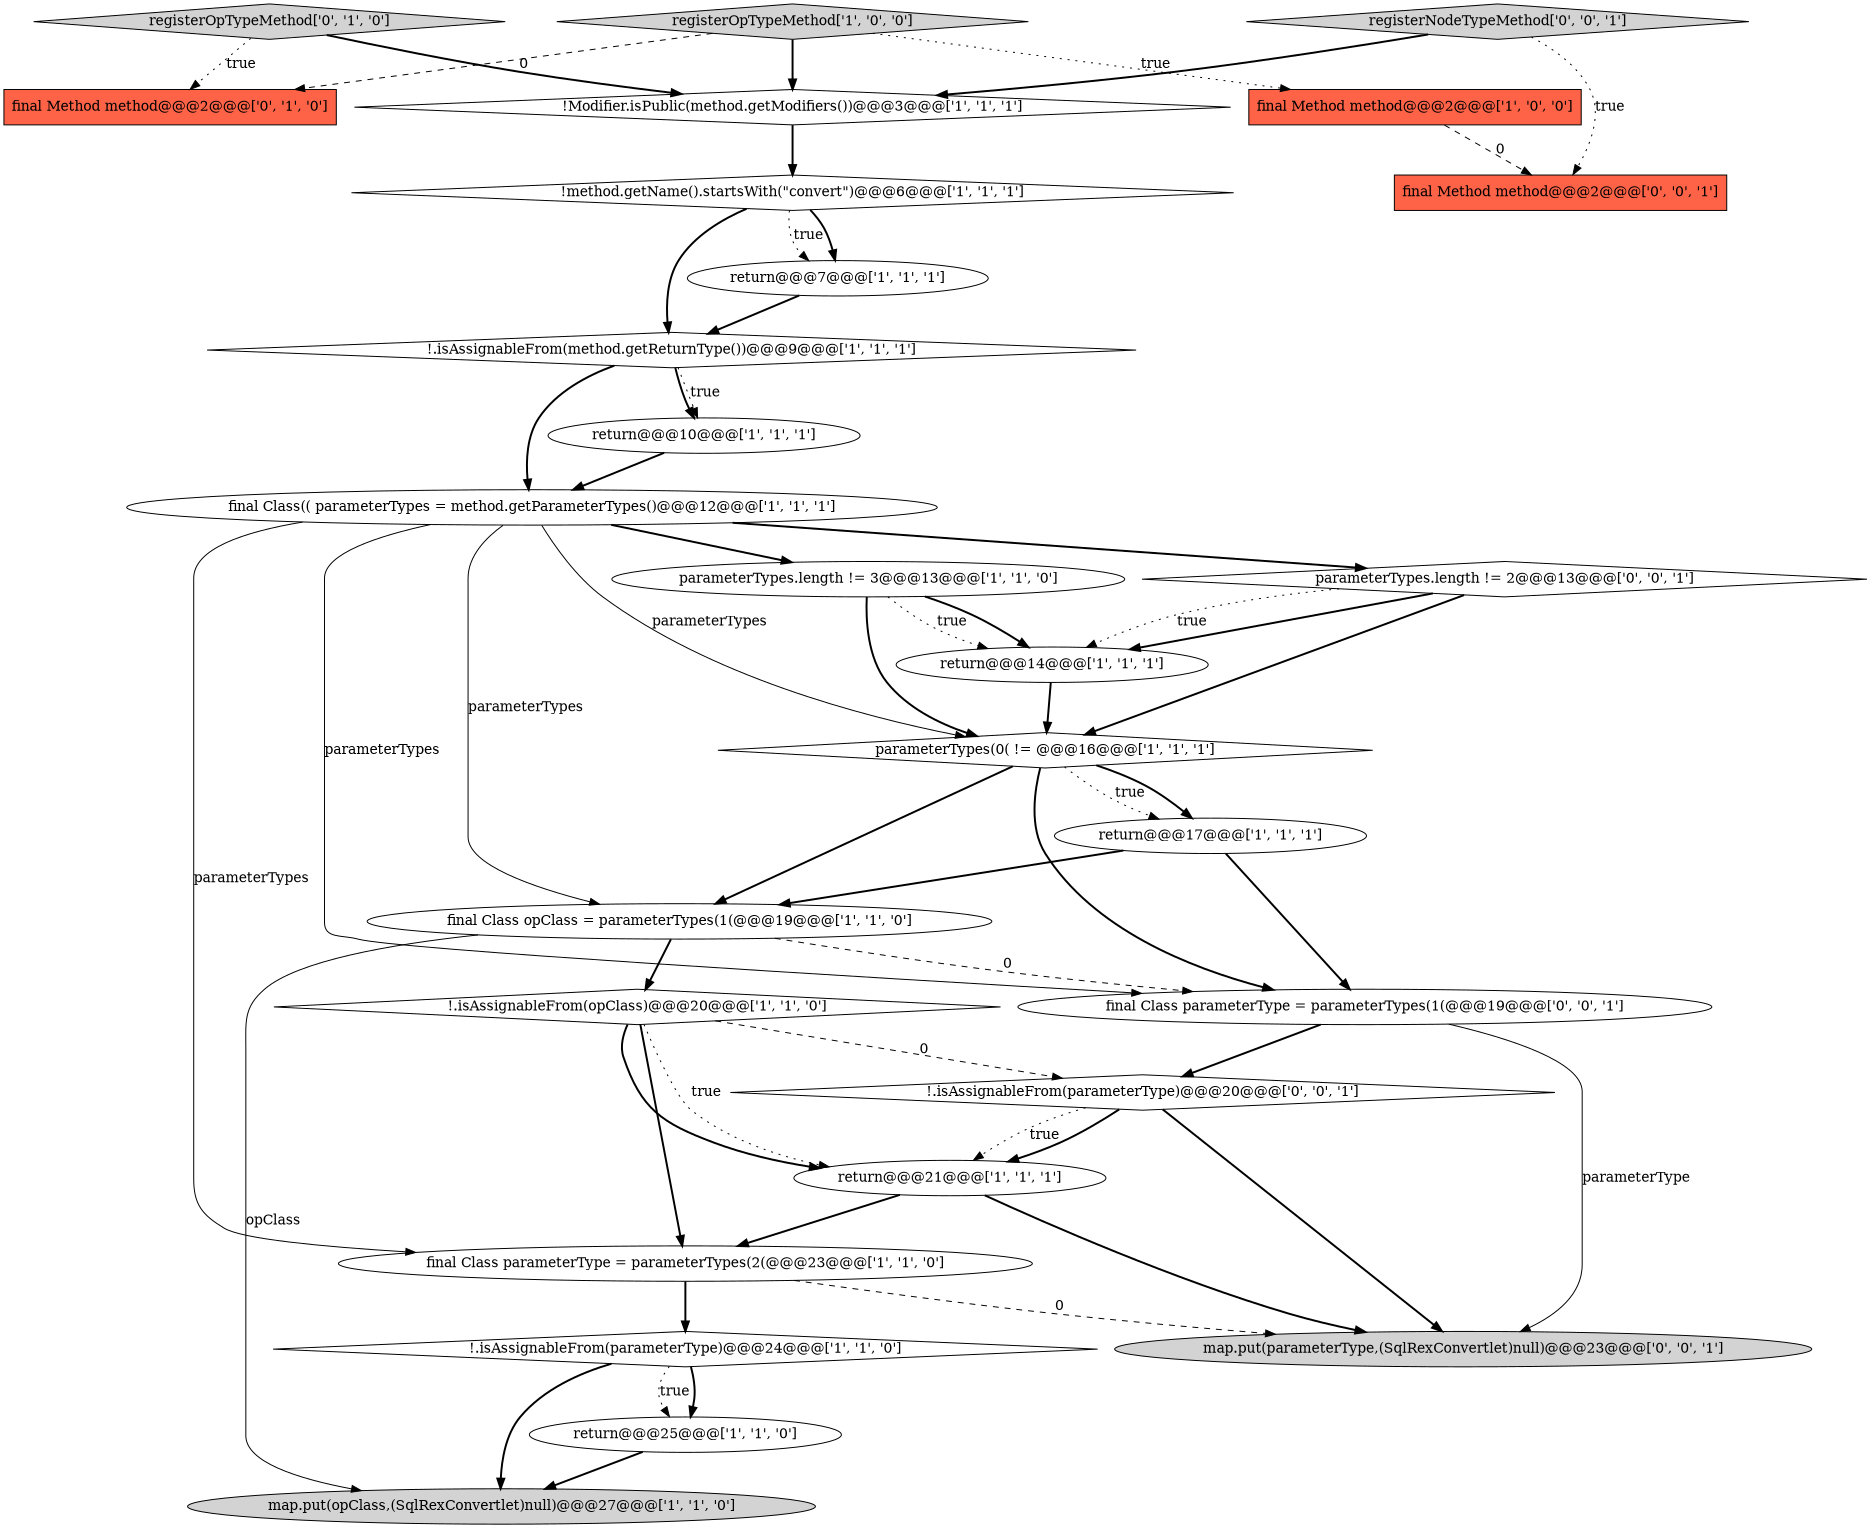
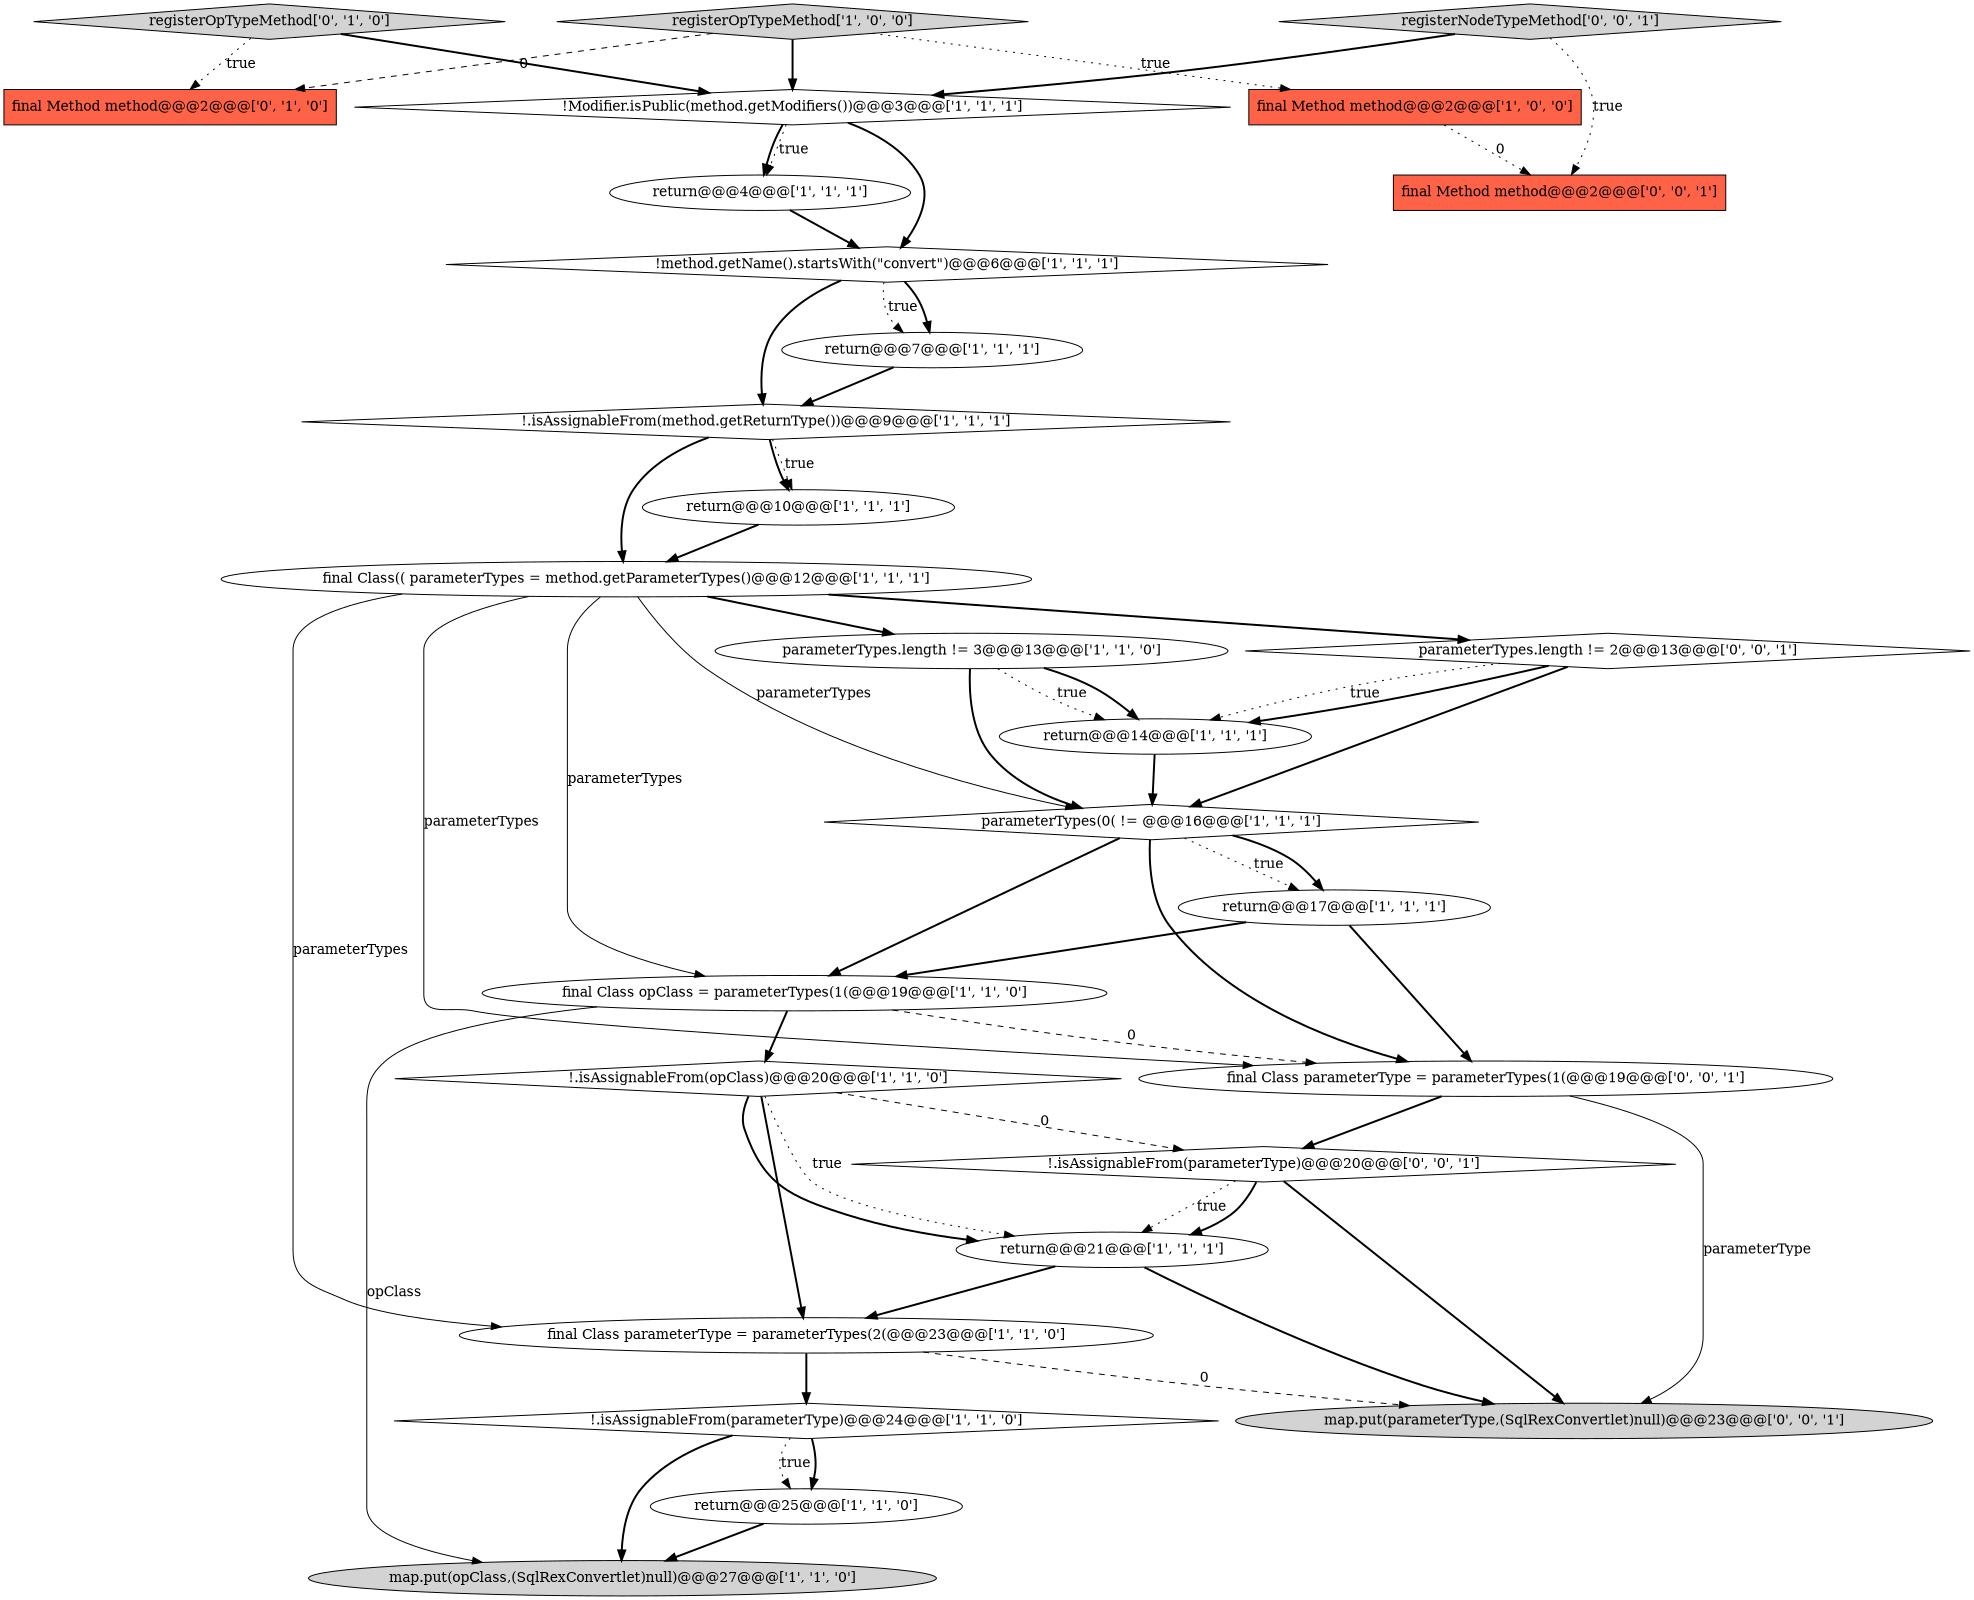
(1484, 148) -> (1483, 147)
none -> (760, 193)
